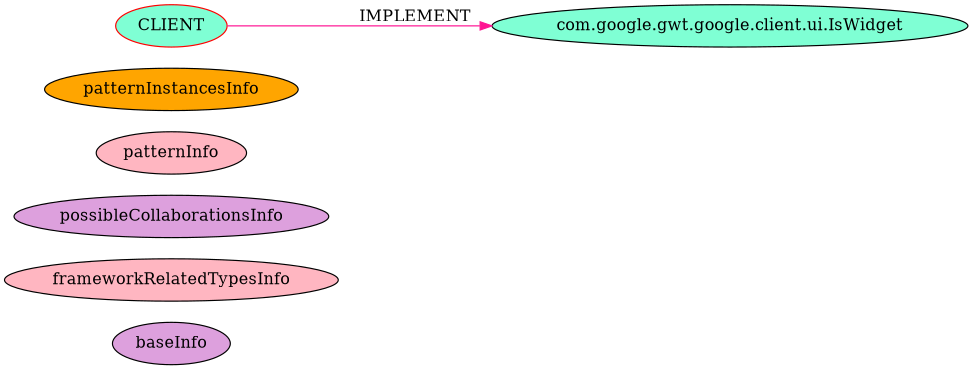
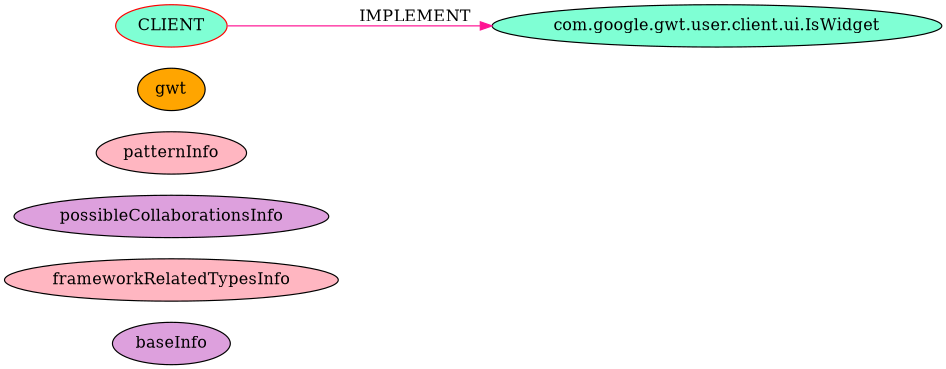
(730, 26) -> (717, 26)
(171, 89) -> (171, 89)
